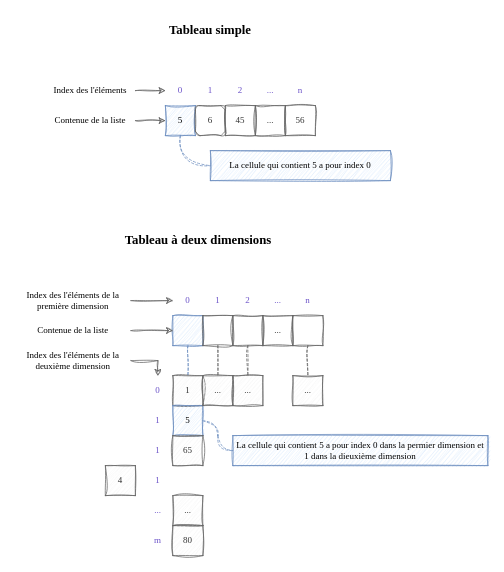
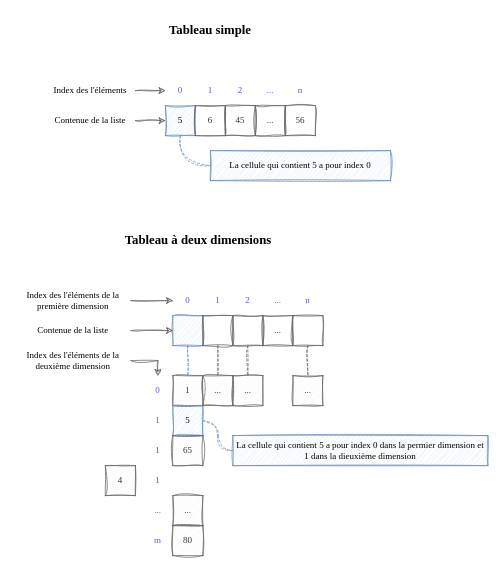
(210, 120) -> (210, 120)
